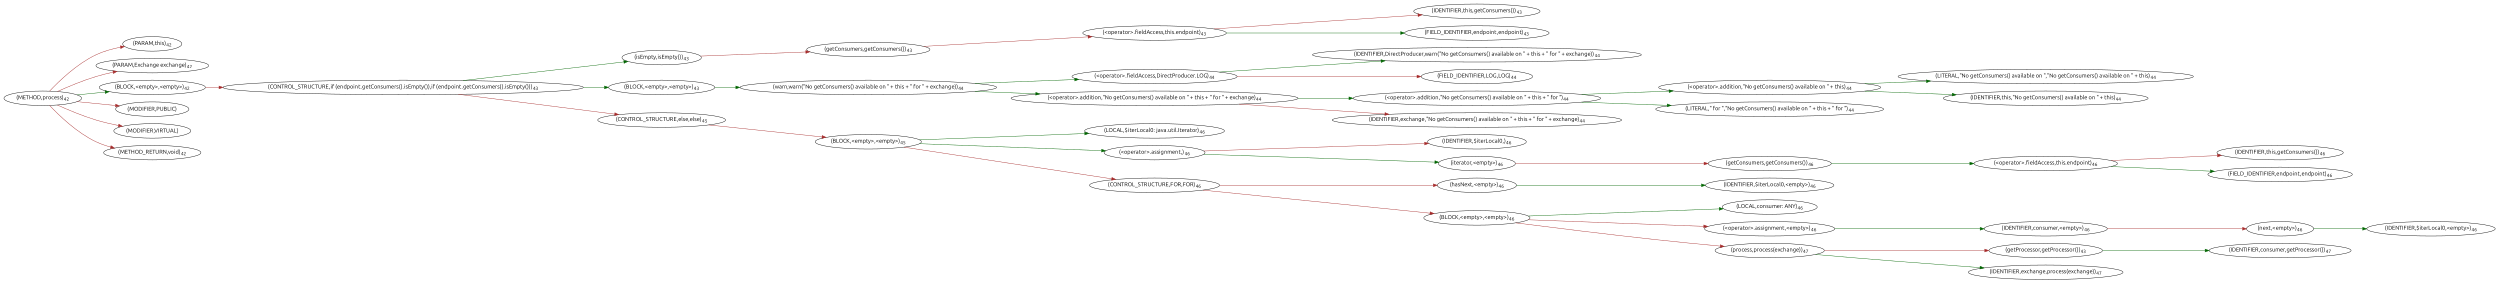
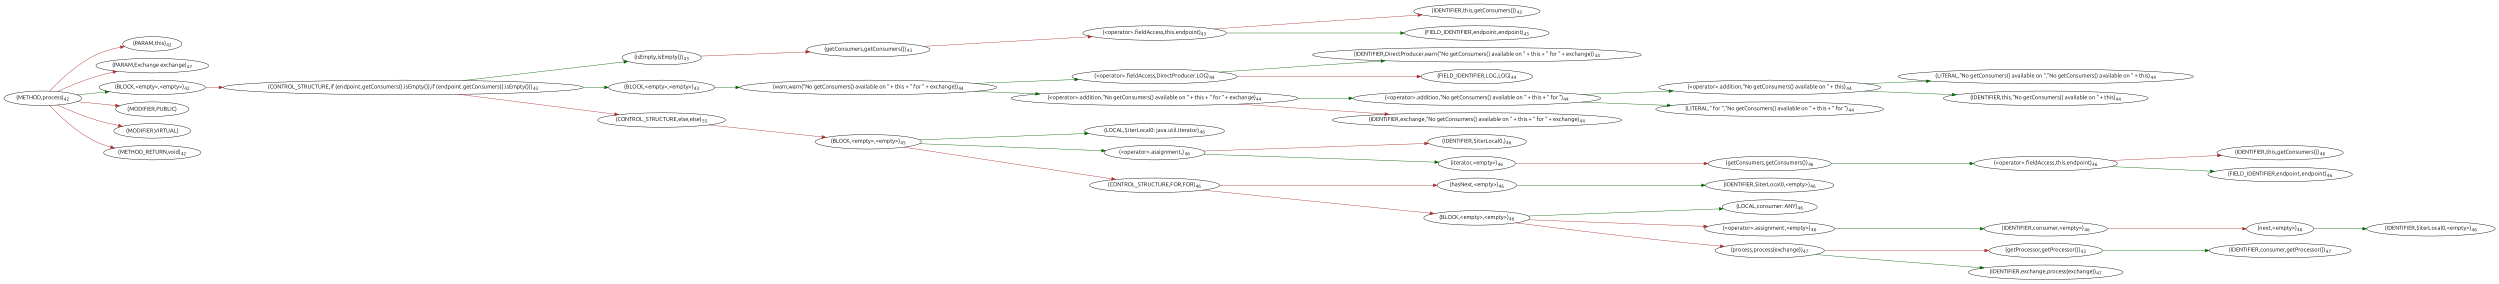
(705, 119) -> (705, 119)
